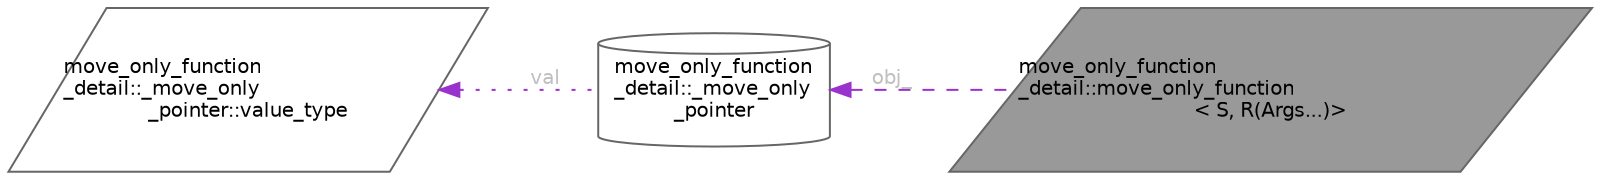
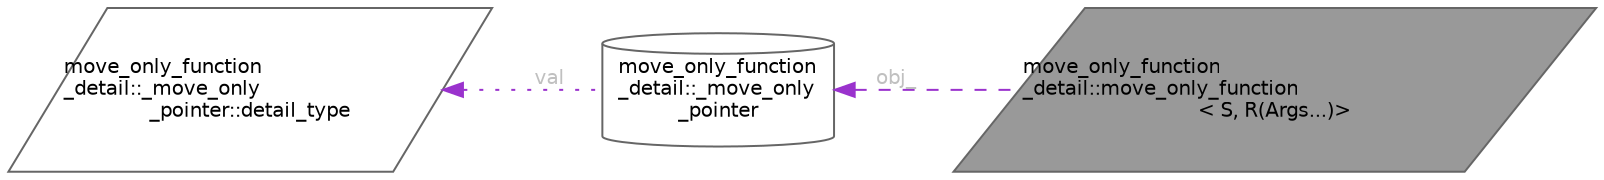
(248, 90) -> (250, 90)
